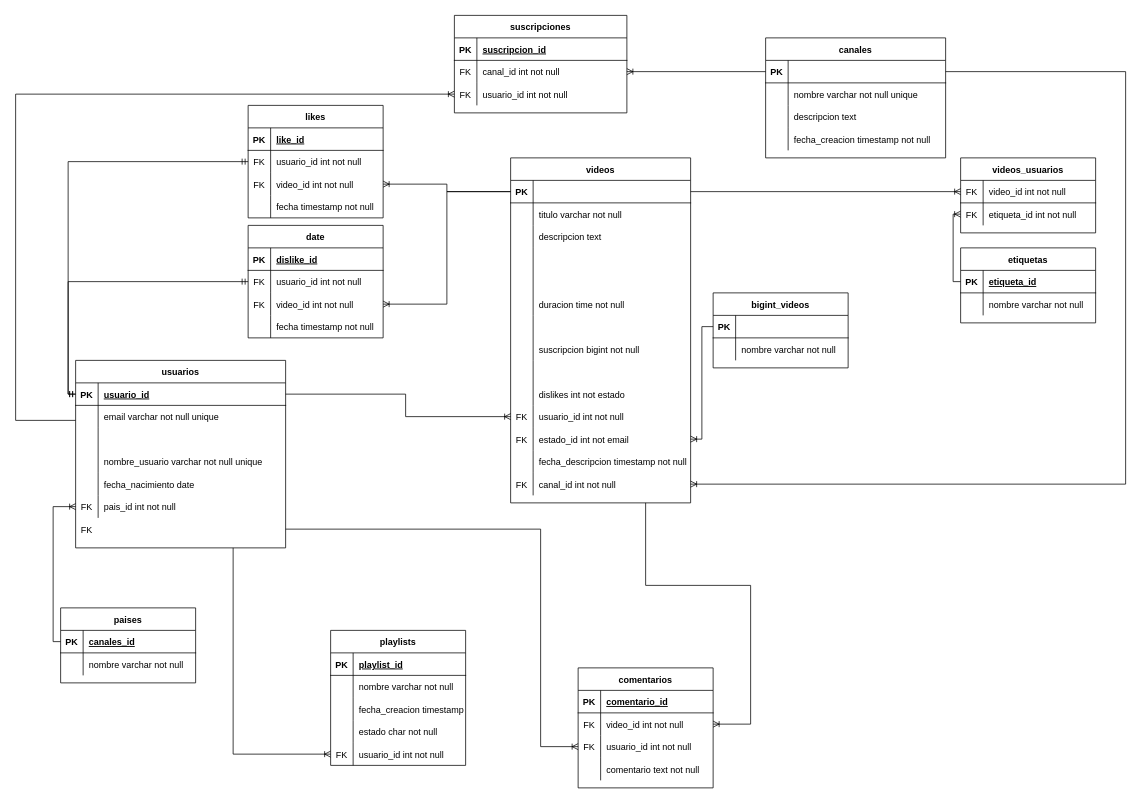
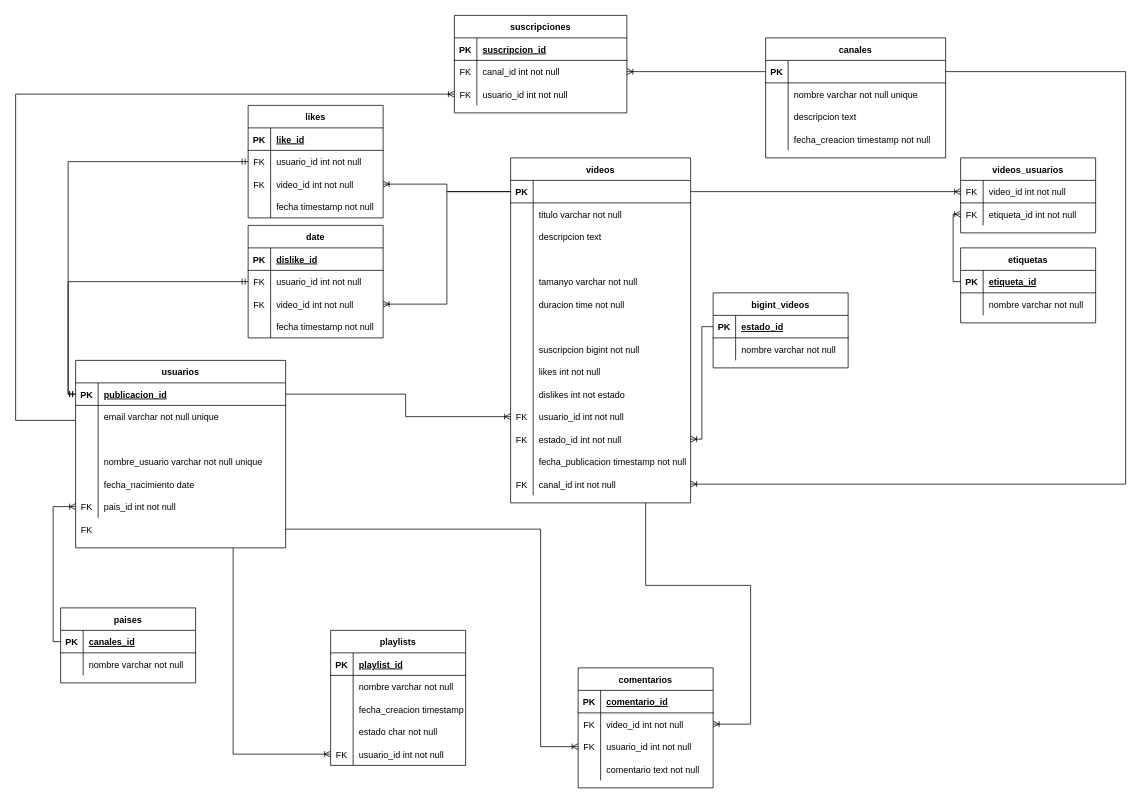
none -> (612, 282)
none -> (792, 327)
none -> (612, 372)
(126, 395) -> (134, 395)
(588, 440) -> (586, 440)
(620, 462) -> (619, 462)
